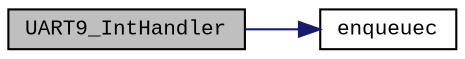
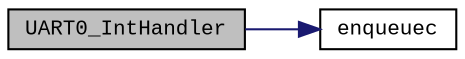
(127, 29) -> (127, 29)
